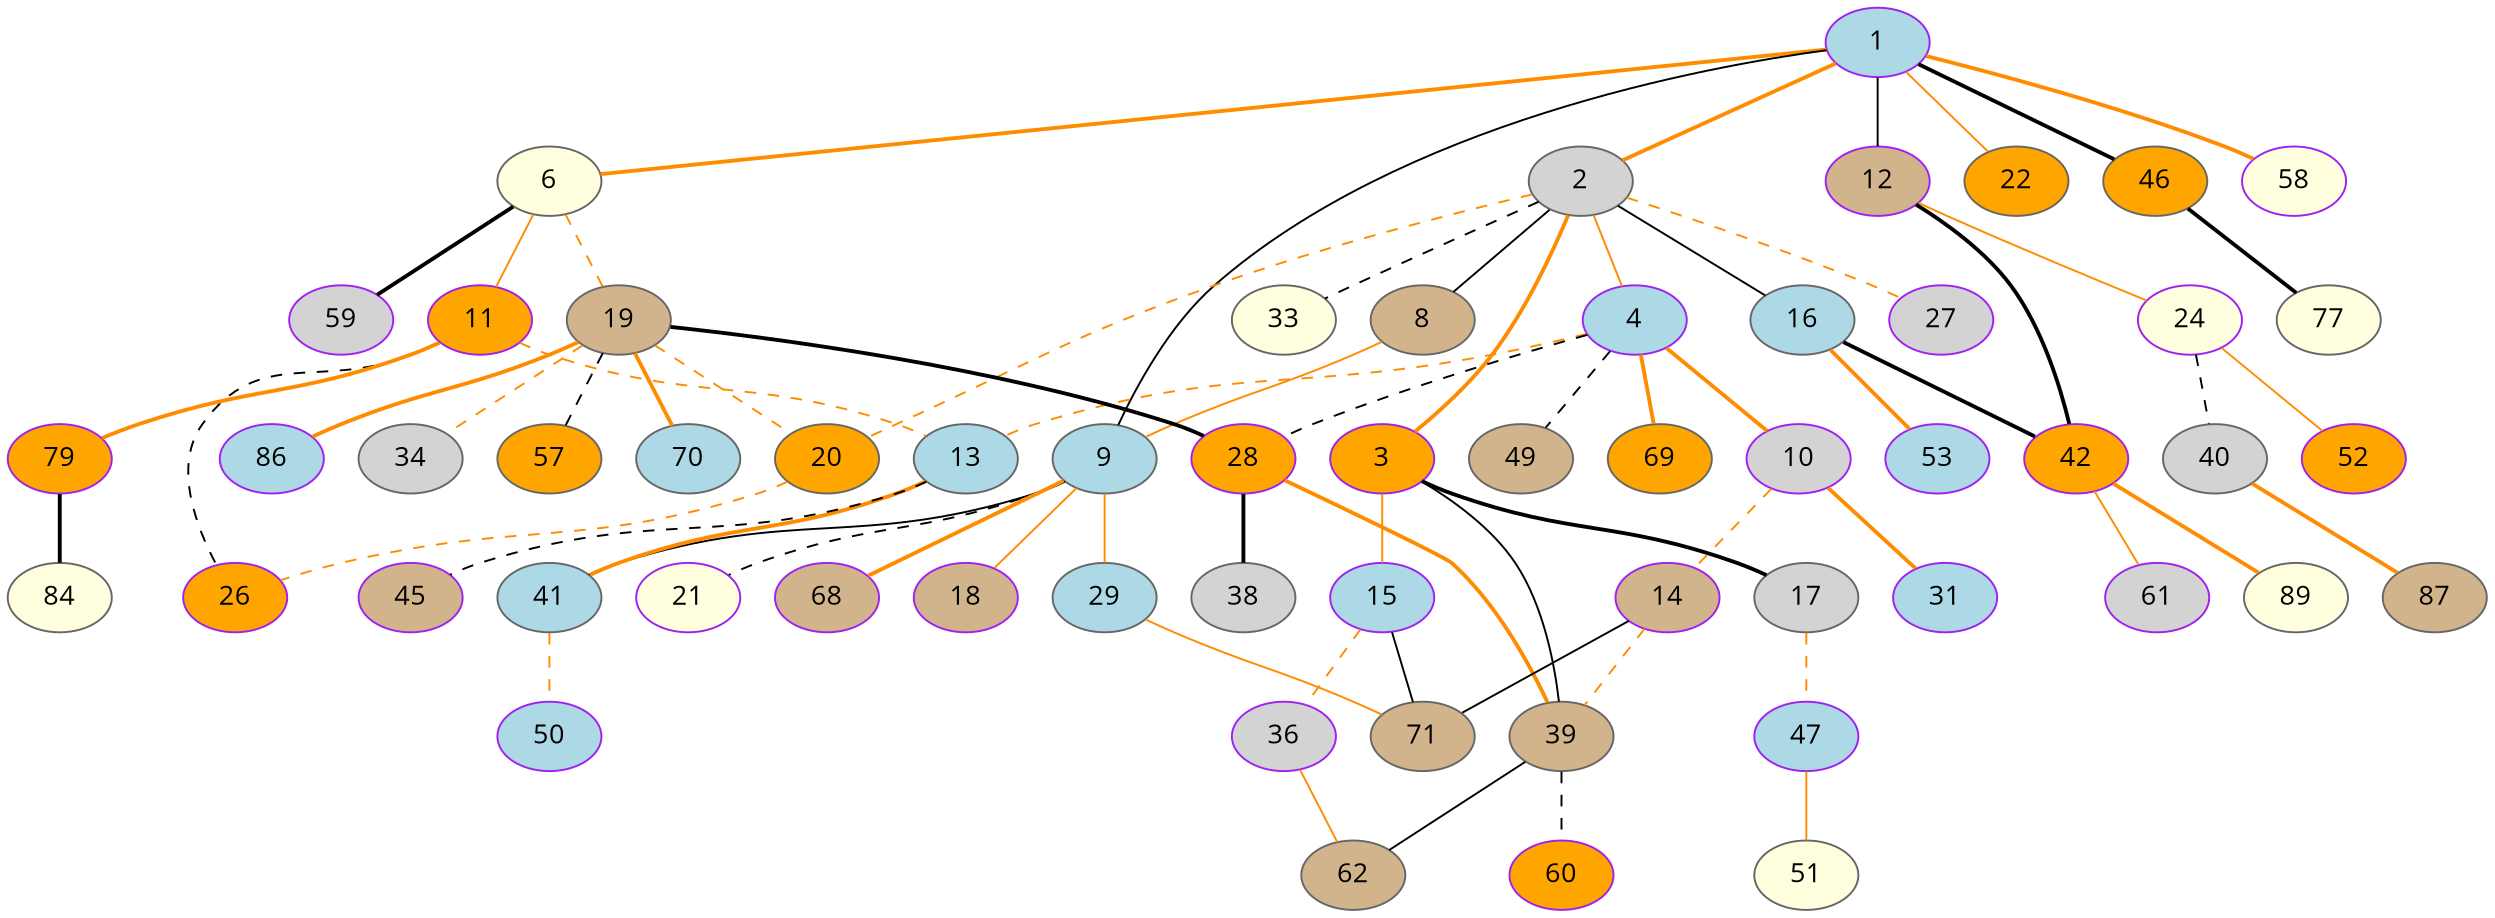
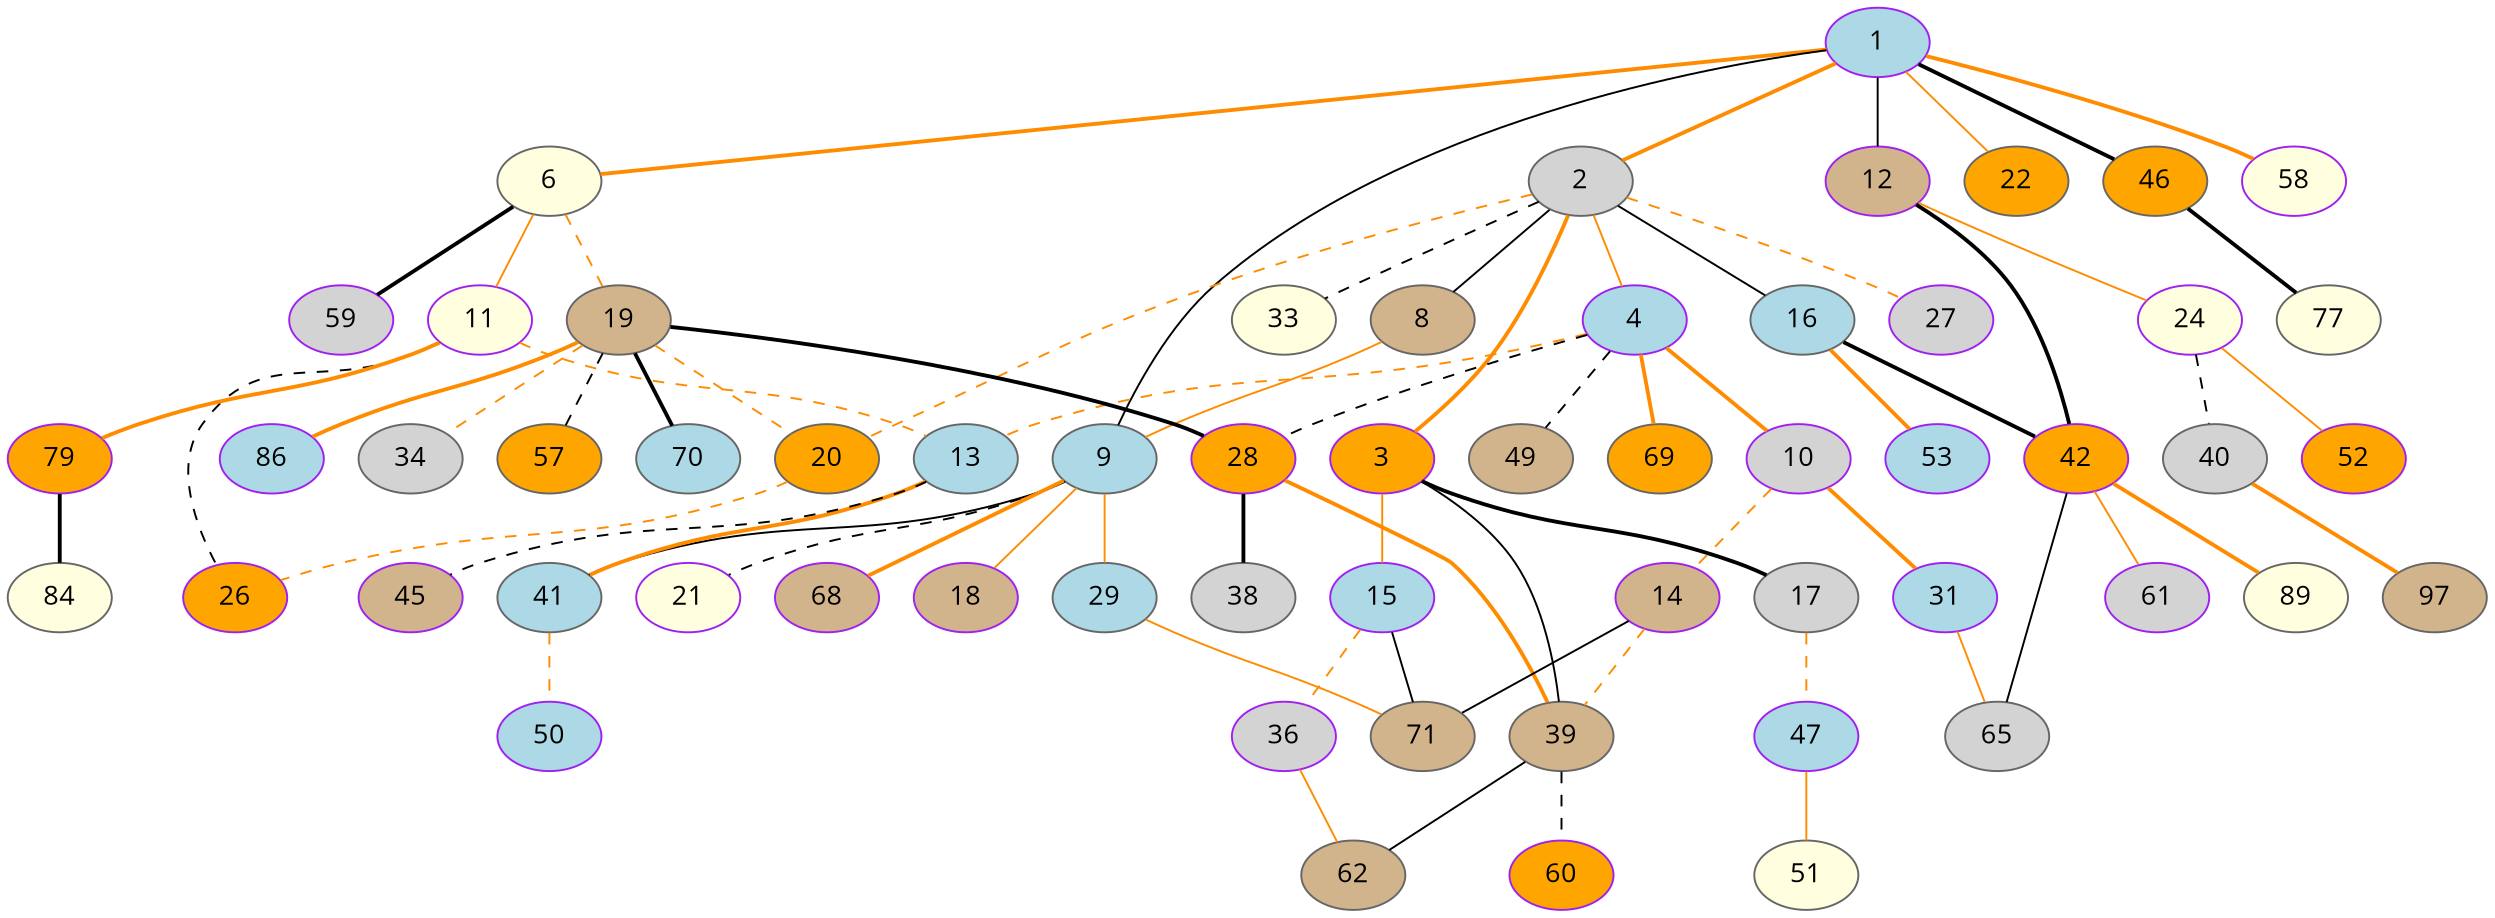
(480, 320) -> (480, 320)
(655, 393) -> (655, 393)
(2435, 598) -> (2435, 598)
none -> (1997, 736)
